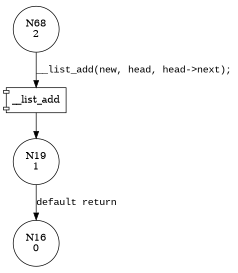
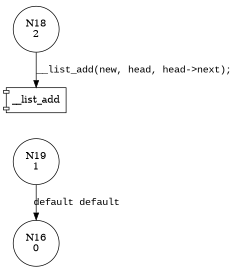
(36, 29) -> (36, 29)
(36, 122) -> none
(77, 202) -> (77, 202)
